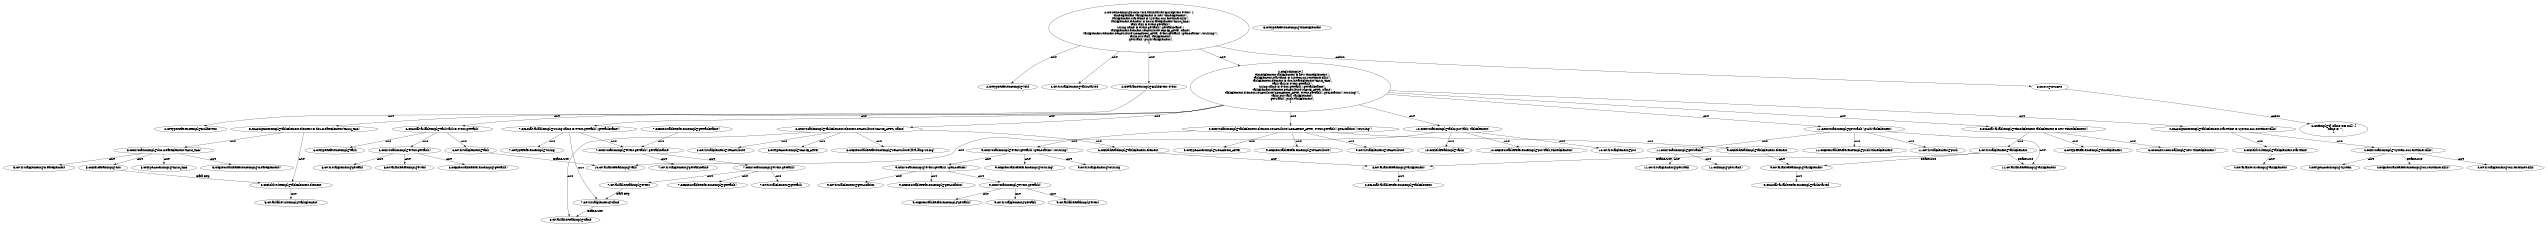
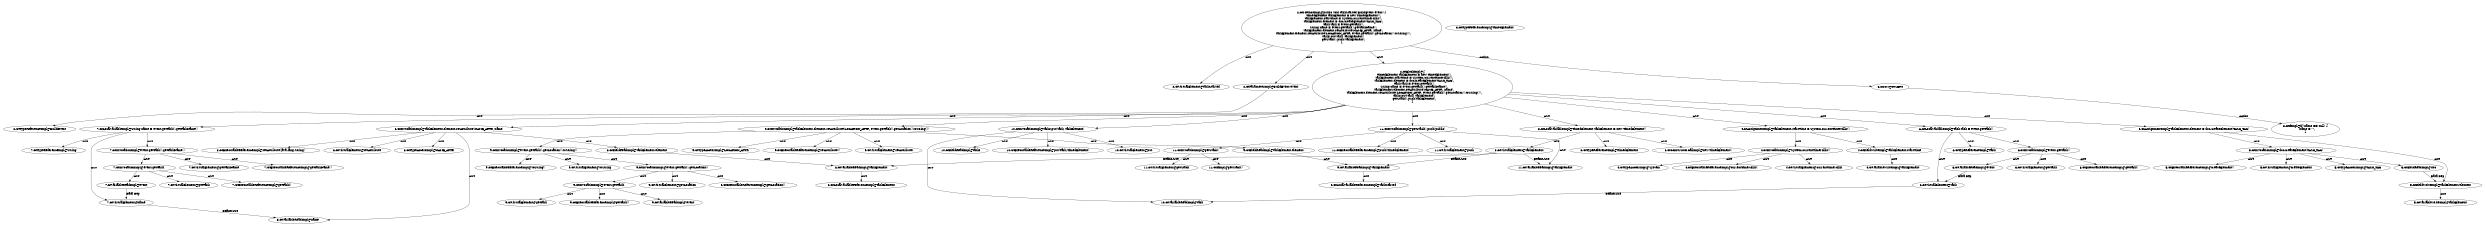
(1008, 87) -> none
(1854, 129) -> (1412, 129)
(661, 139) -> (222, 159)
(2415, 159) -> (1766, 159)
none -> (1957, 176)
